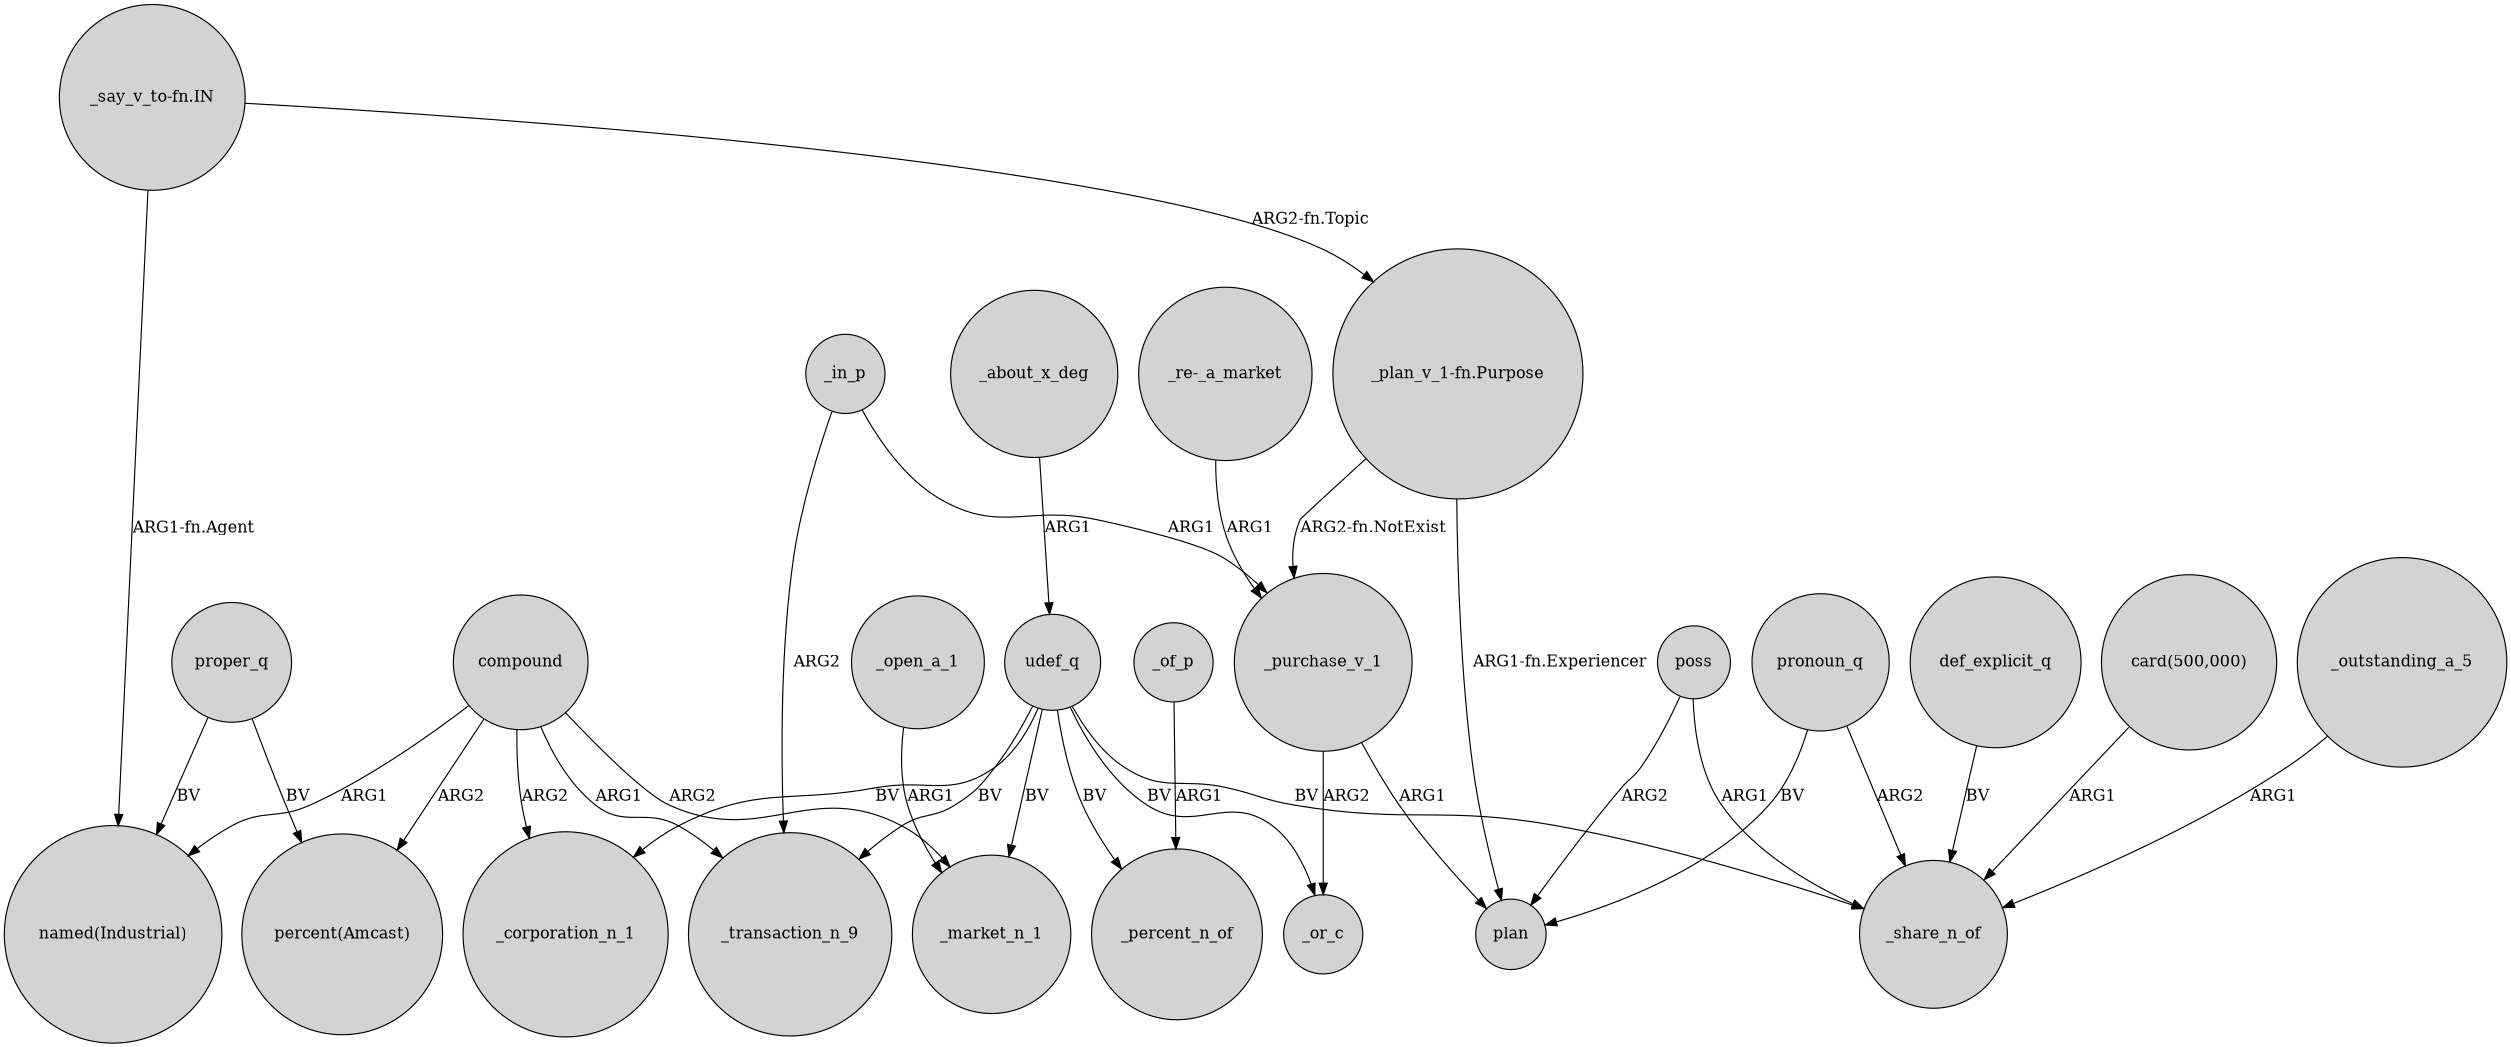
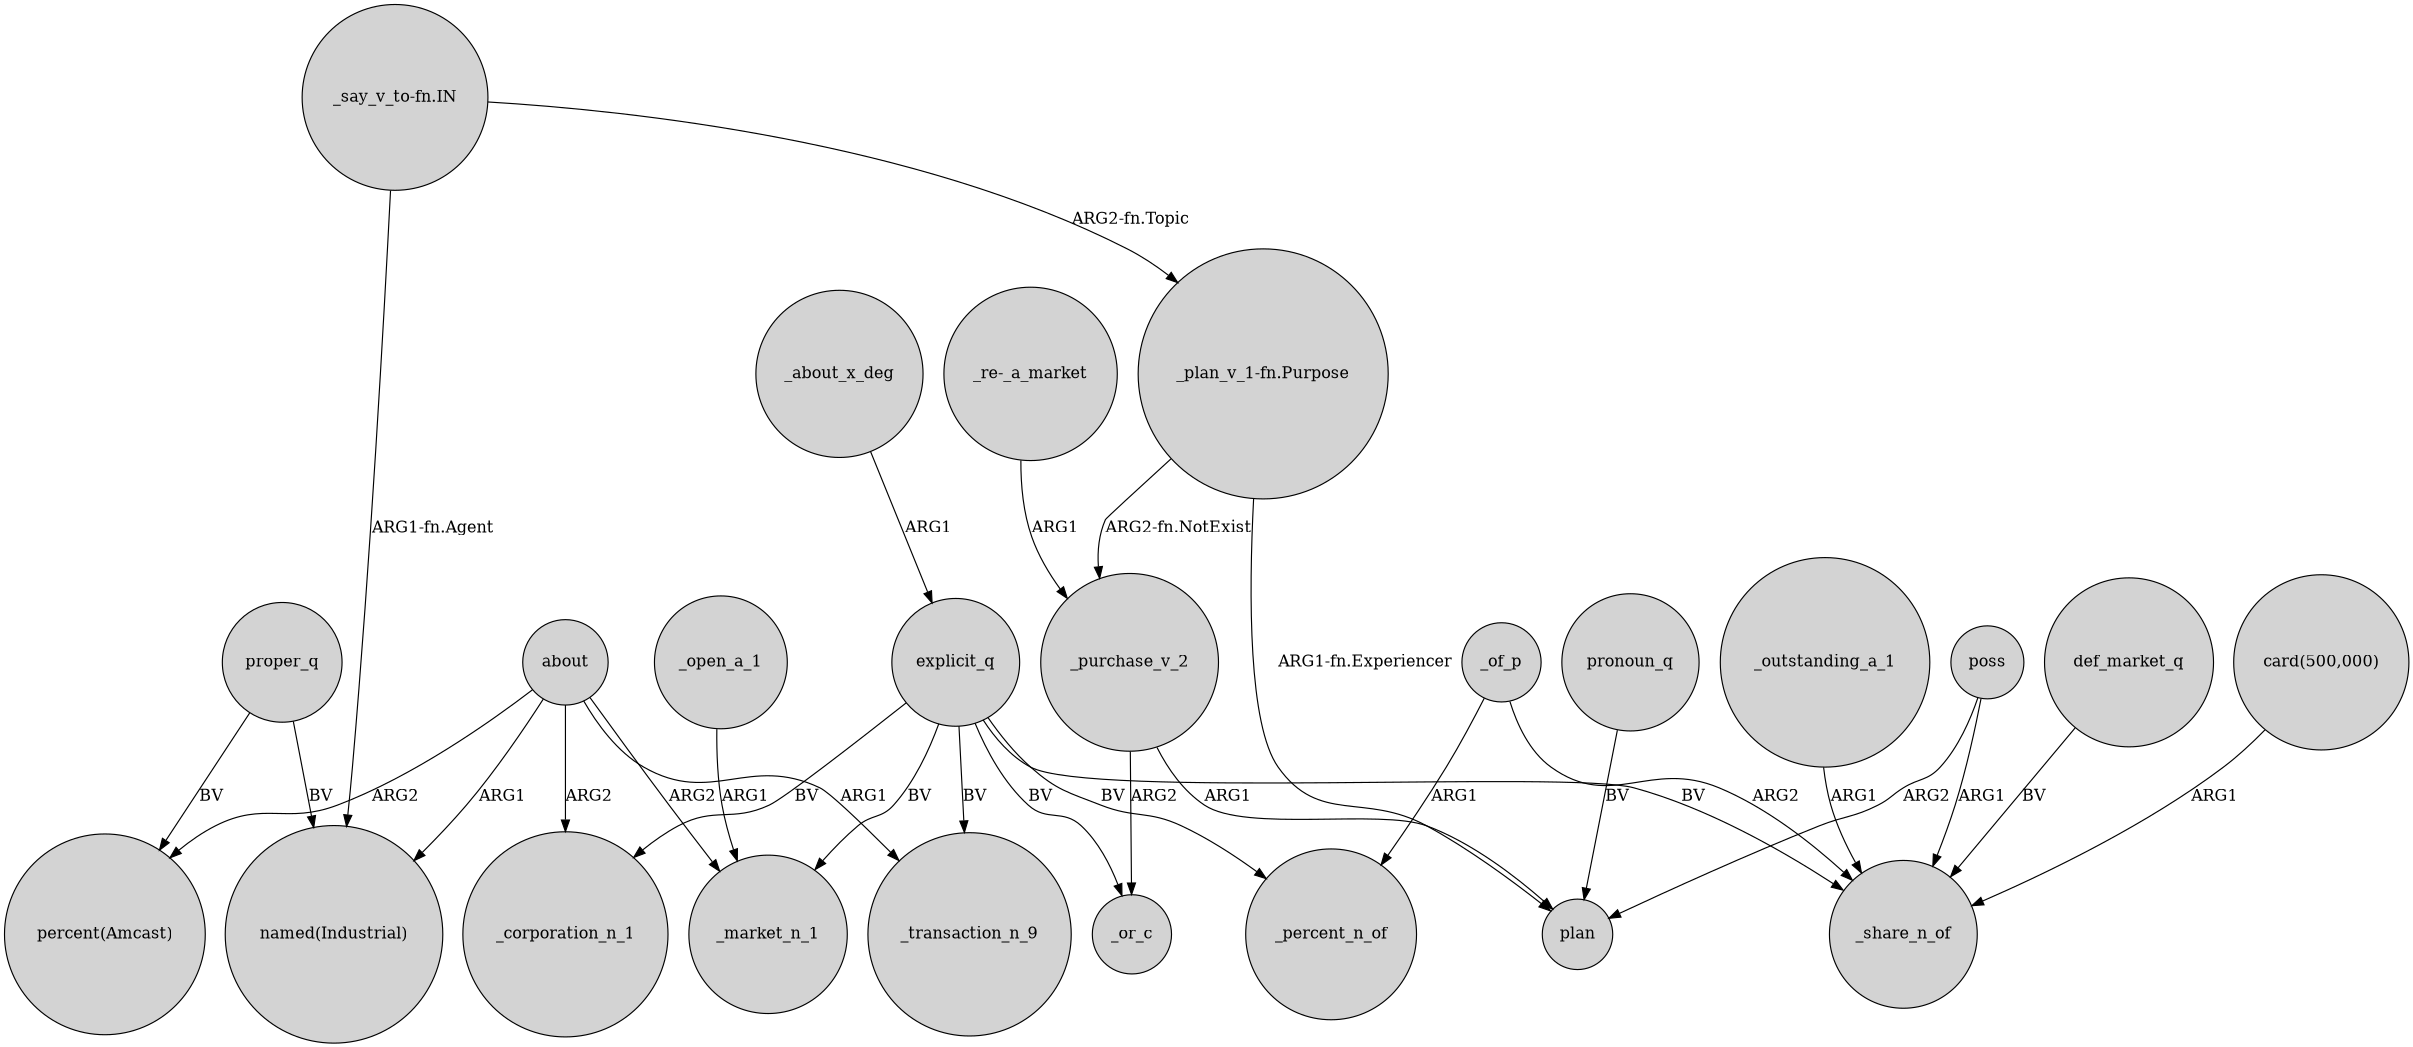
(845, 374) -> none
(521, 662) -> (565, 662)
(1053, 662) -> (956, 662)
(1323, 662) -> (1130, 662)
(1996, 662) -> (2129, 662)
(2402, 662) -> (1825, 662)
(1874, 791) -> (1670, 779)
